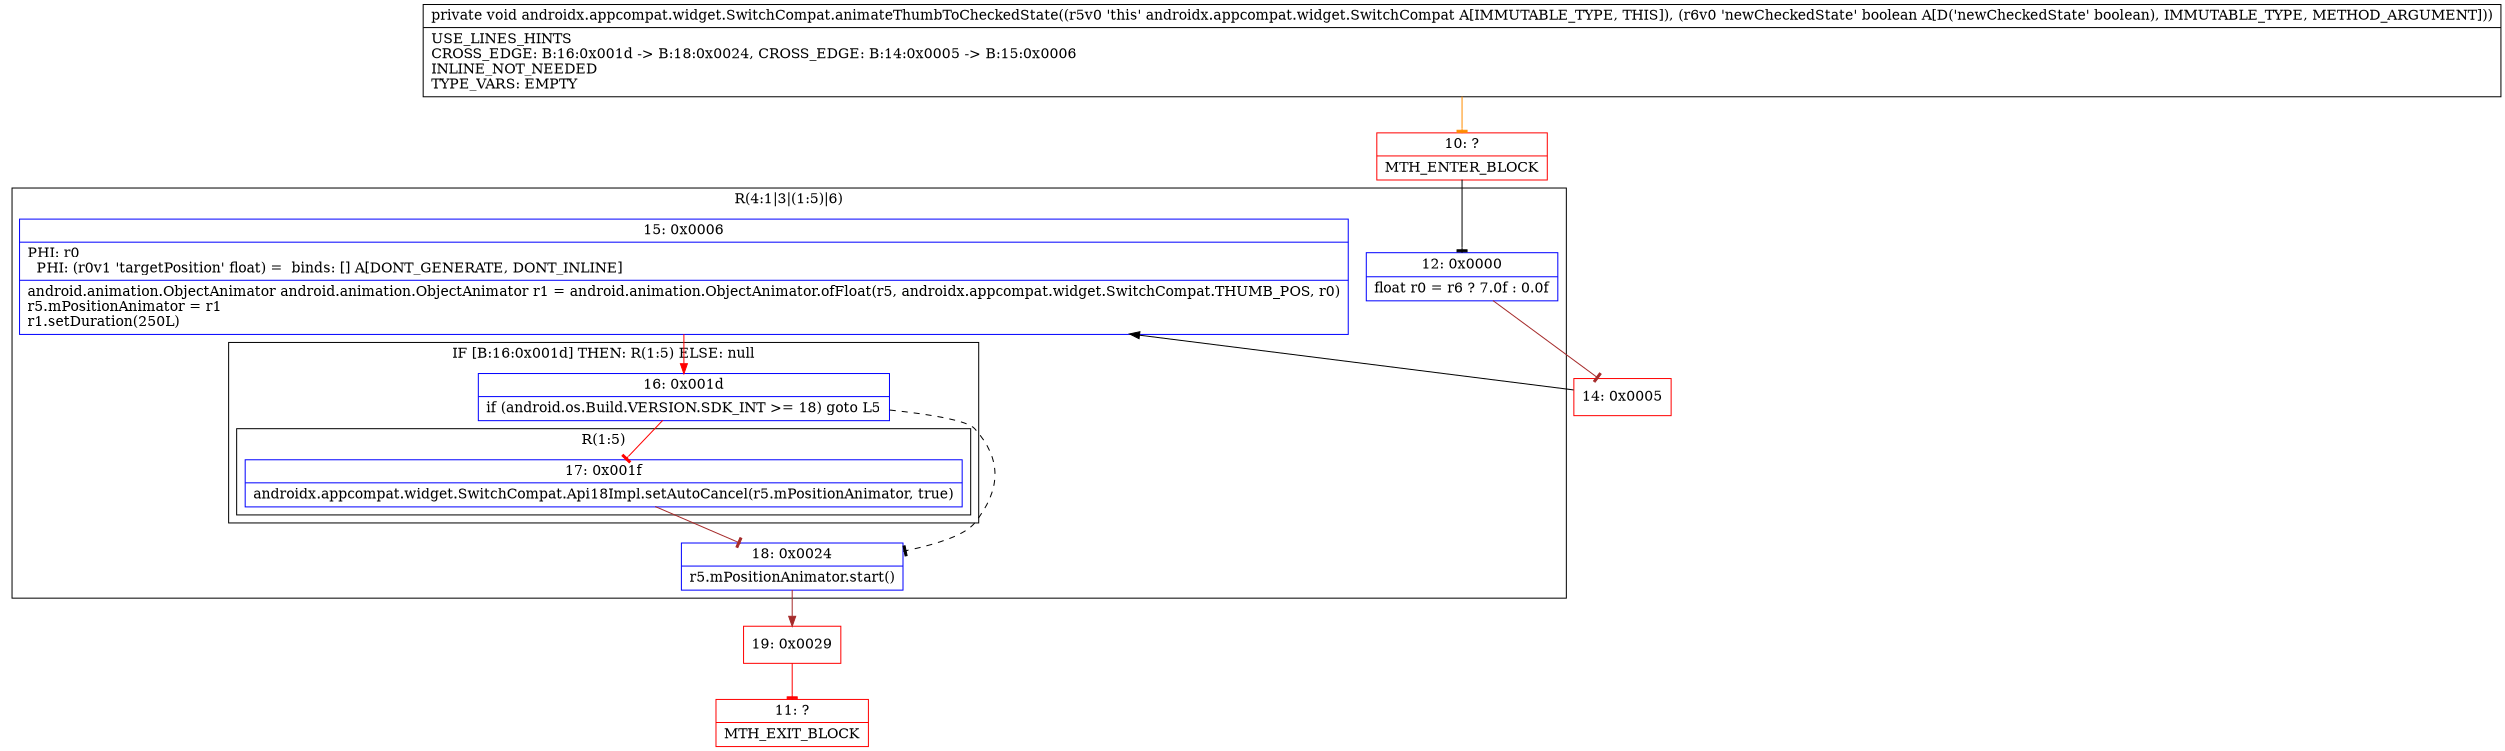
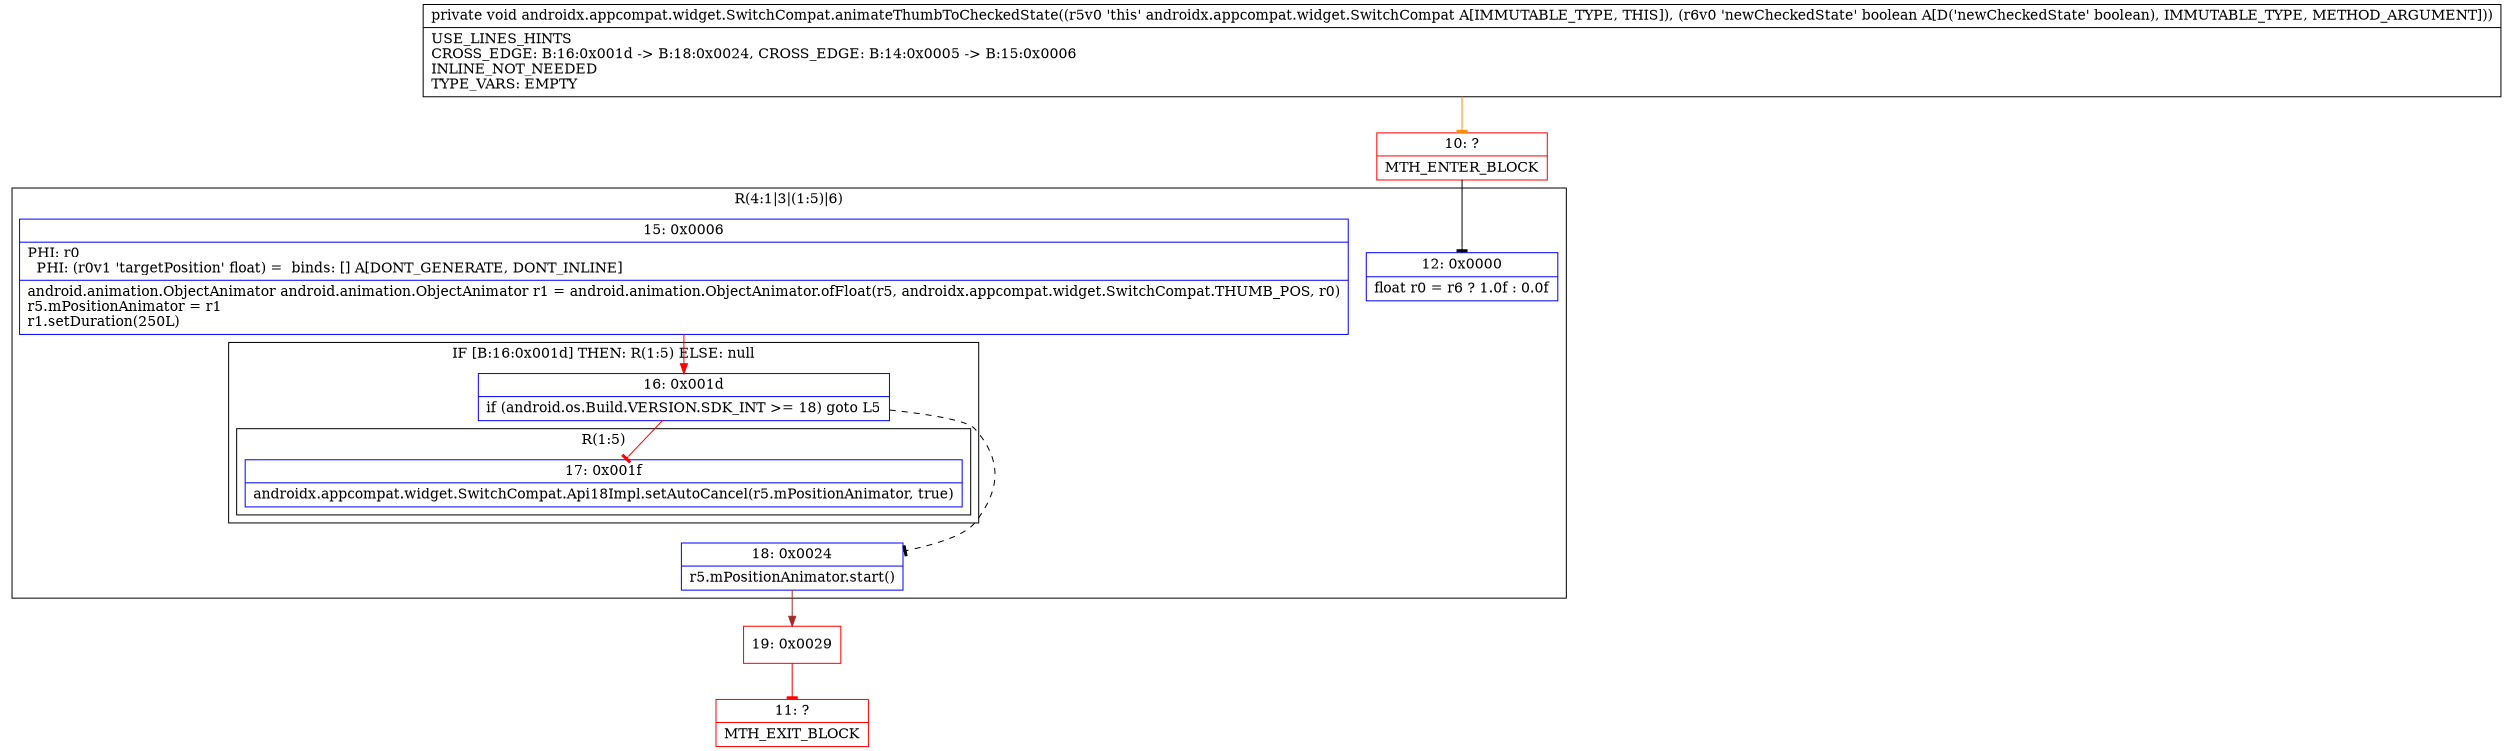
(1462, 288) -> (1462, 288)
(1622, 397) -> none
(708, 529) -> none
